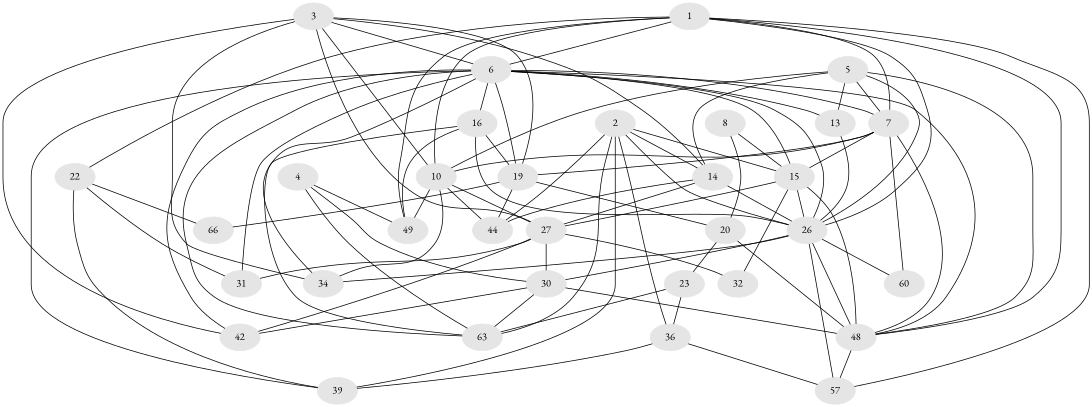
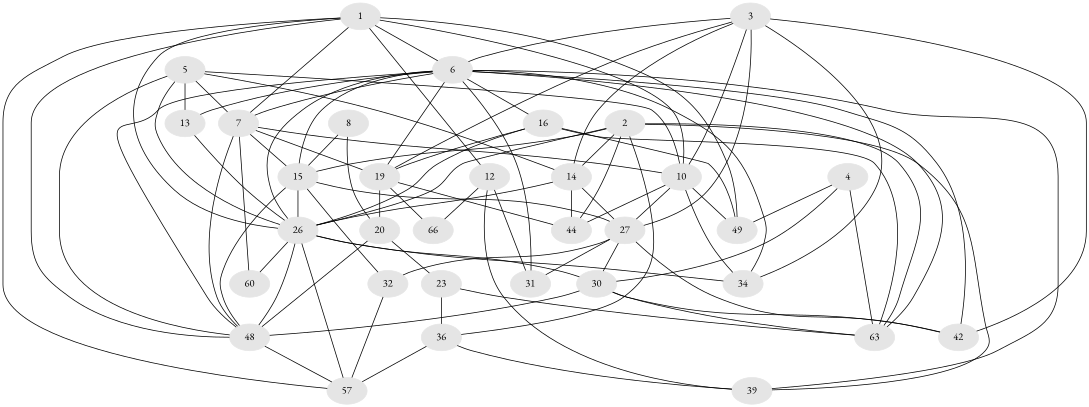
(75, 177) -> (490, 177)
none -> (367, 337)
